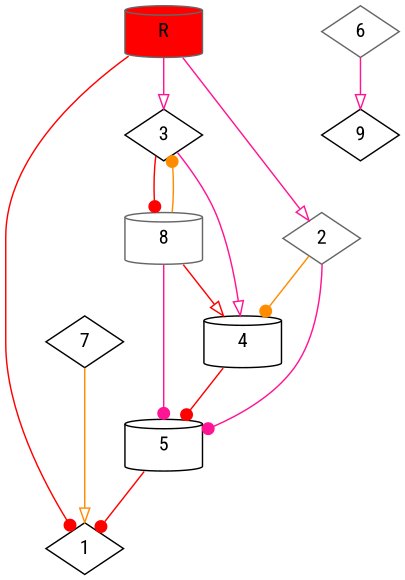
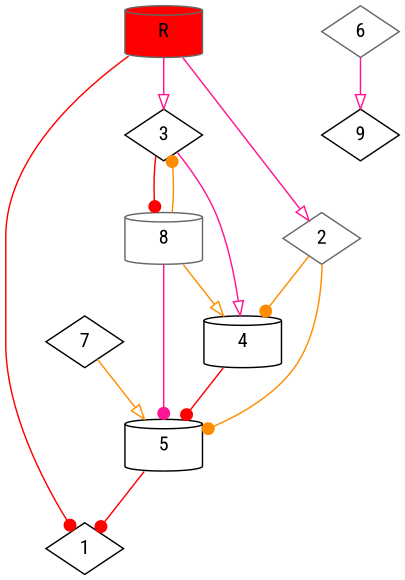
(199, 284) -> (199, 284)
(296, 364) -> (296, 364)
(85, 438) -> (116, 383)
